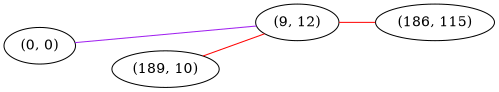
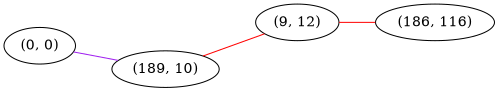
(435, 22) -> (435, 22)
(166, 34) -> (96, 56)
